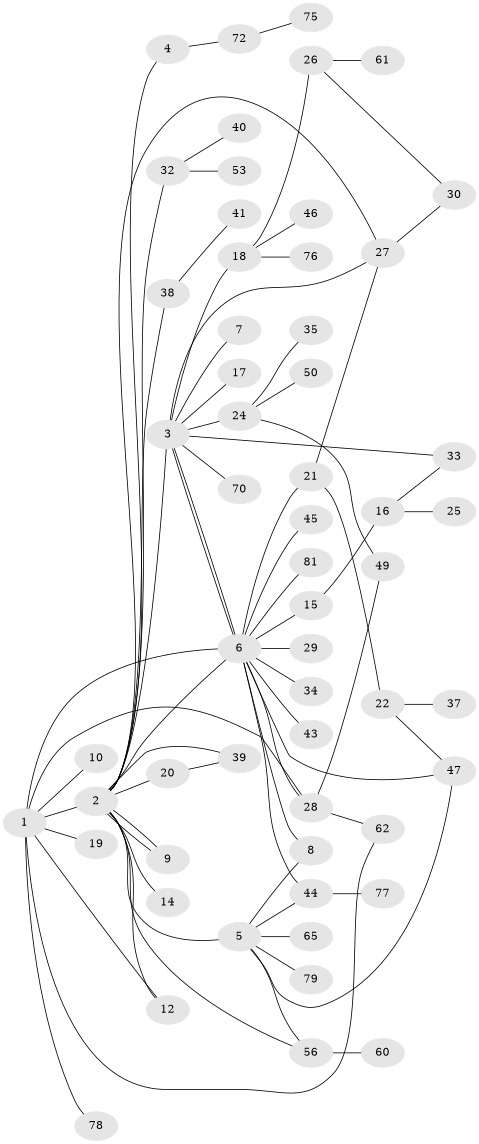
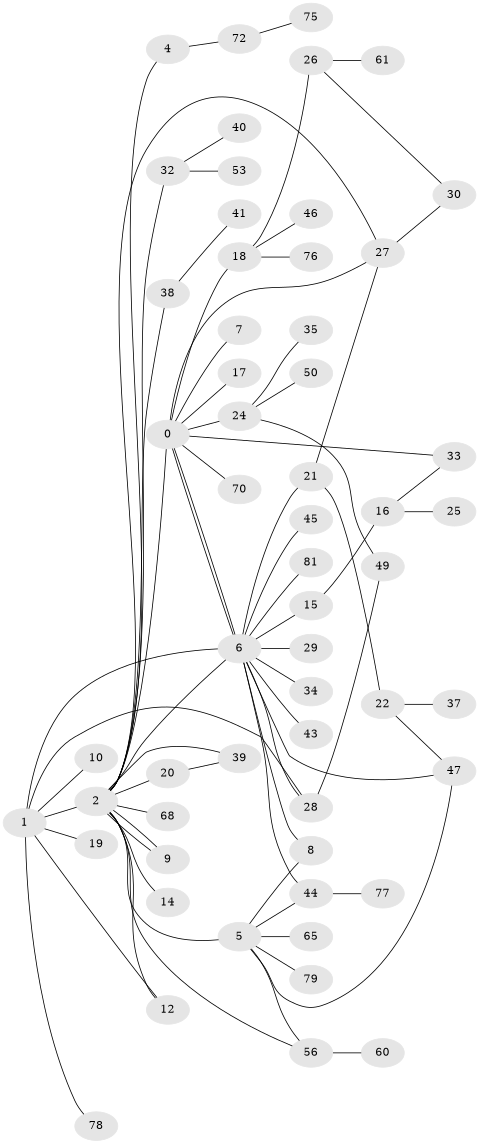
(168, 435) -> (168, 435)
none -> (168, 817)
(383, 829) -> none
